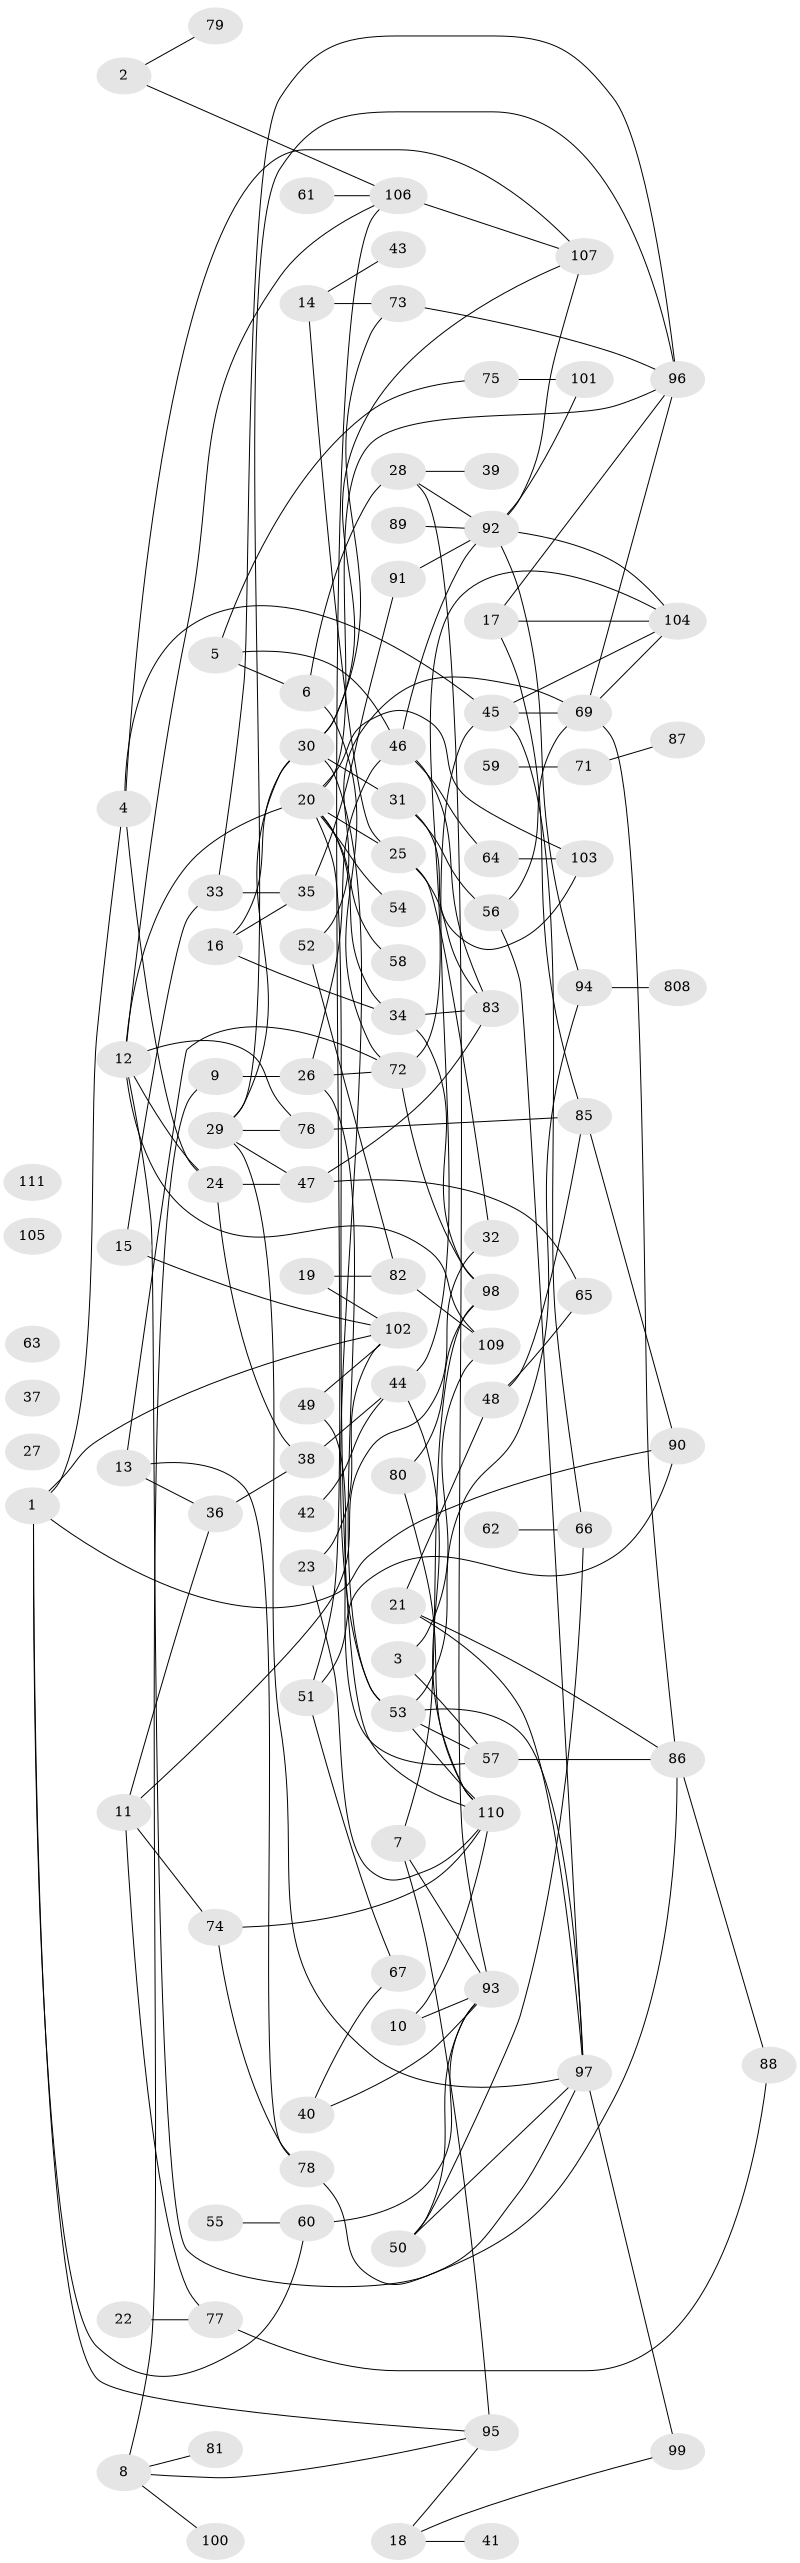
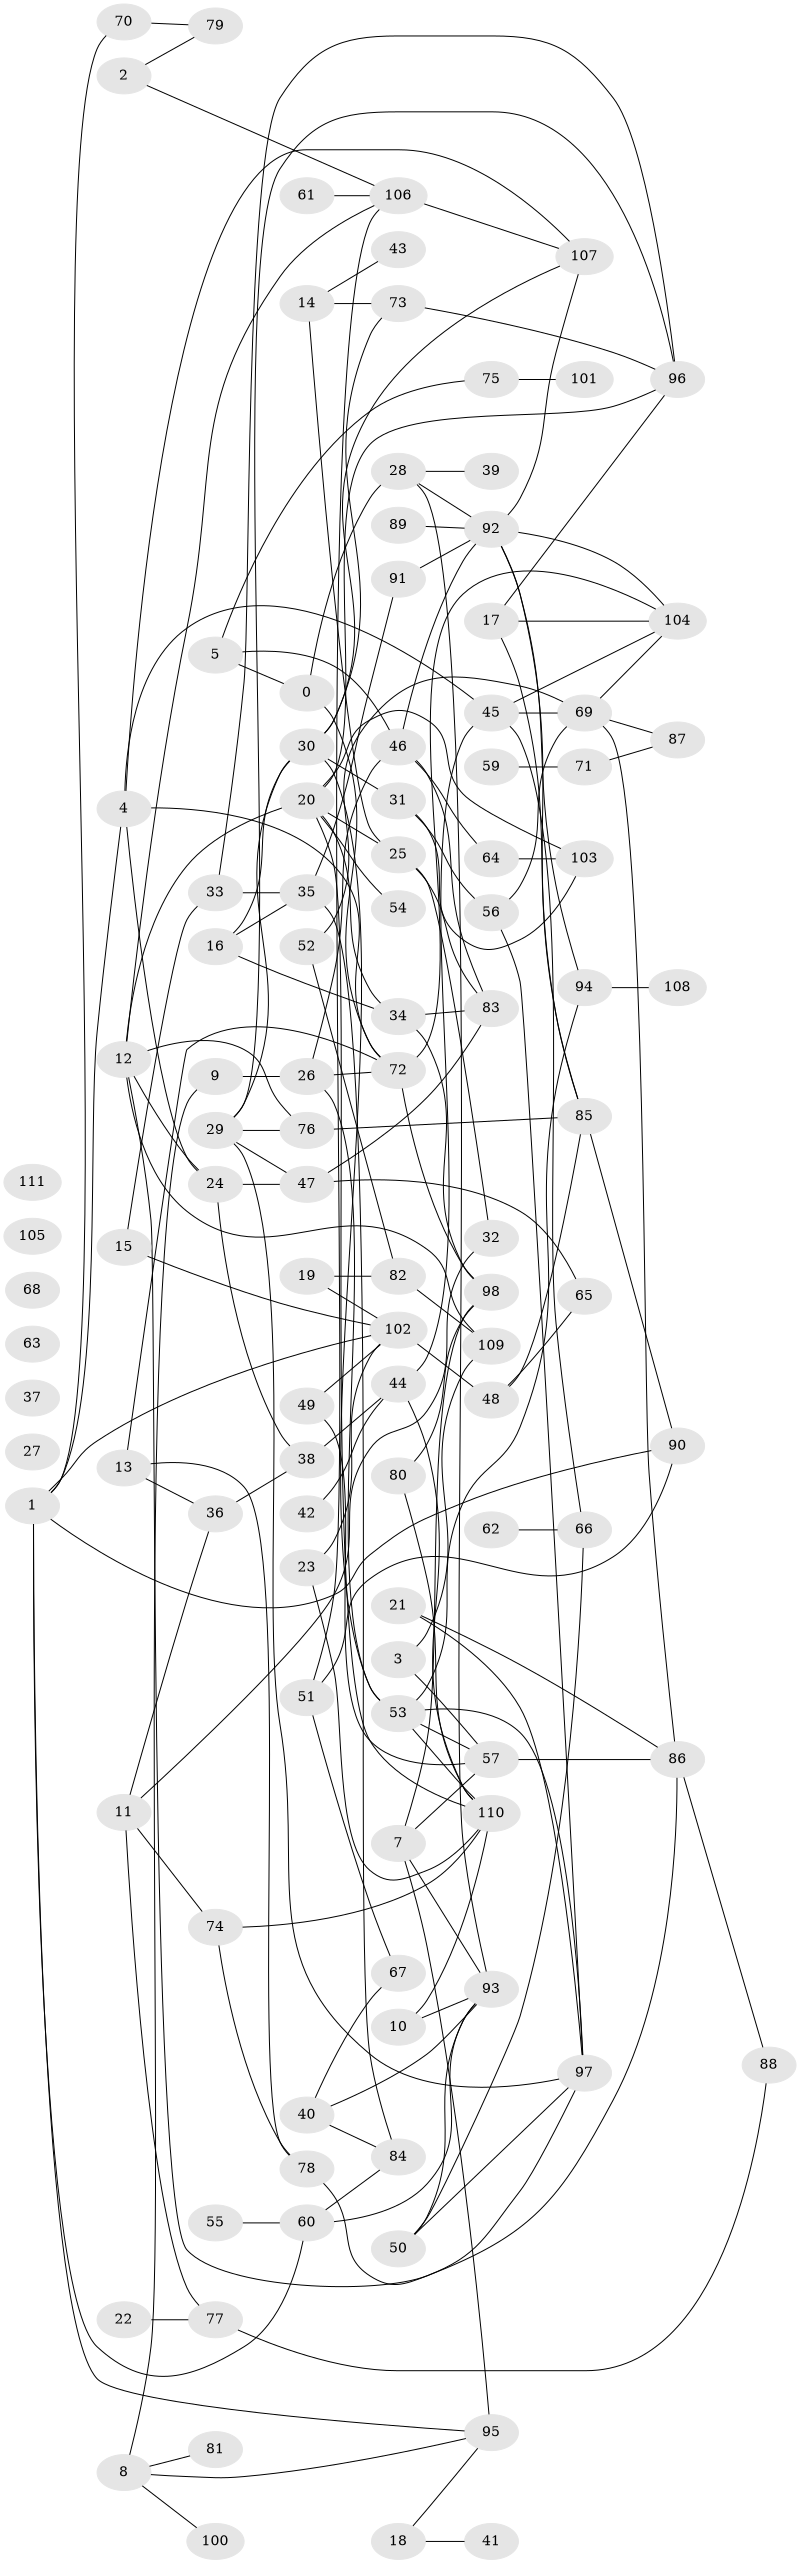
none -> (124, 22)
(545, 458) -> (543, 822)
(631, 546) -> (631, 726)
(307, 693) -> (307, 693)
none -> (314, 848)
(398, 963) -> none
(678, 988) -> (678, 988)
none -> (33, 1290)
(451, 1490) -> (440, 1361)
none -> (442, 1804)
none -> (398, 2157)
(678, 2452) -> none
